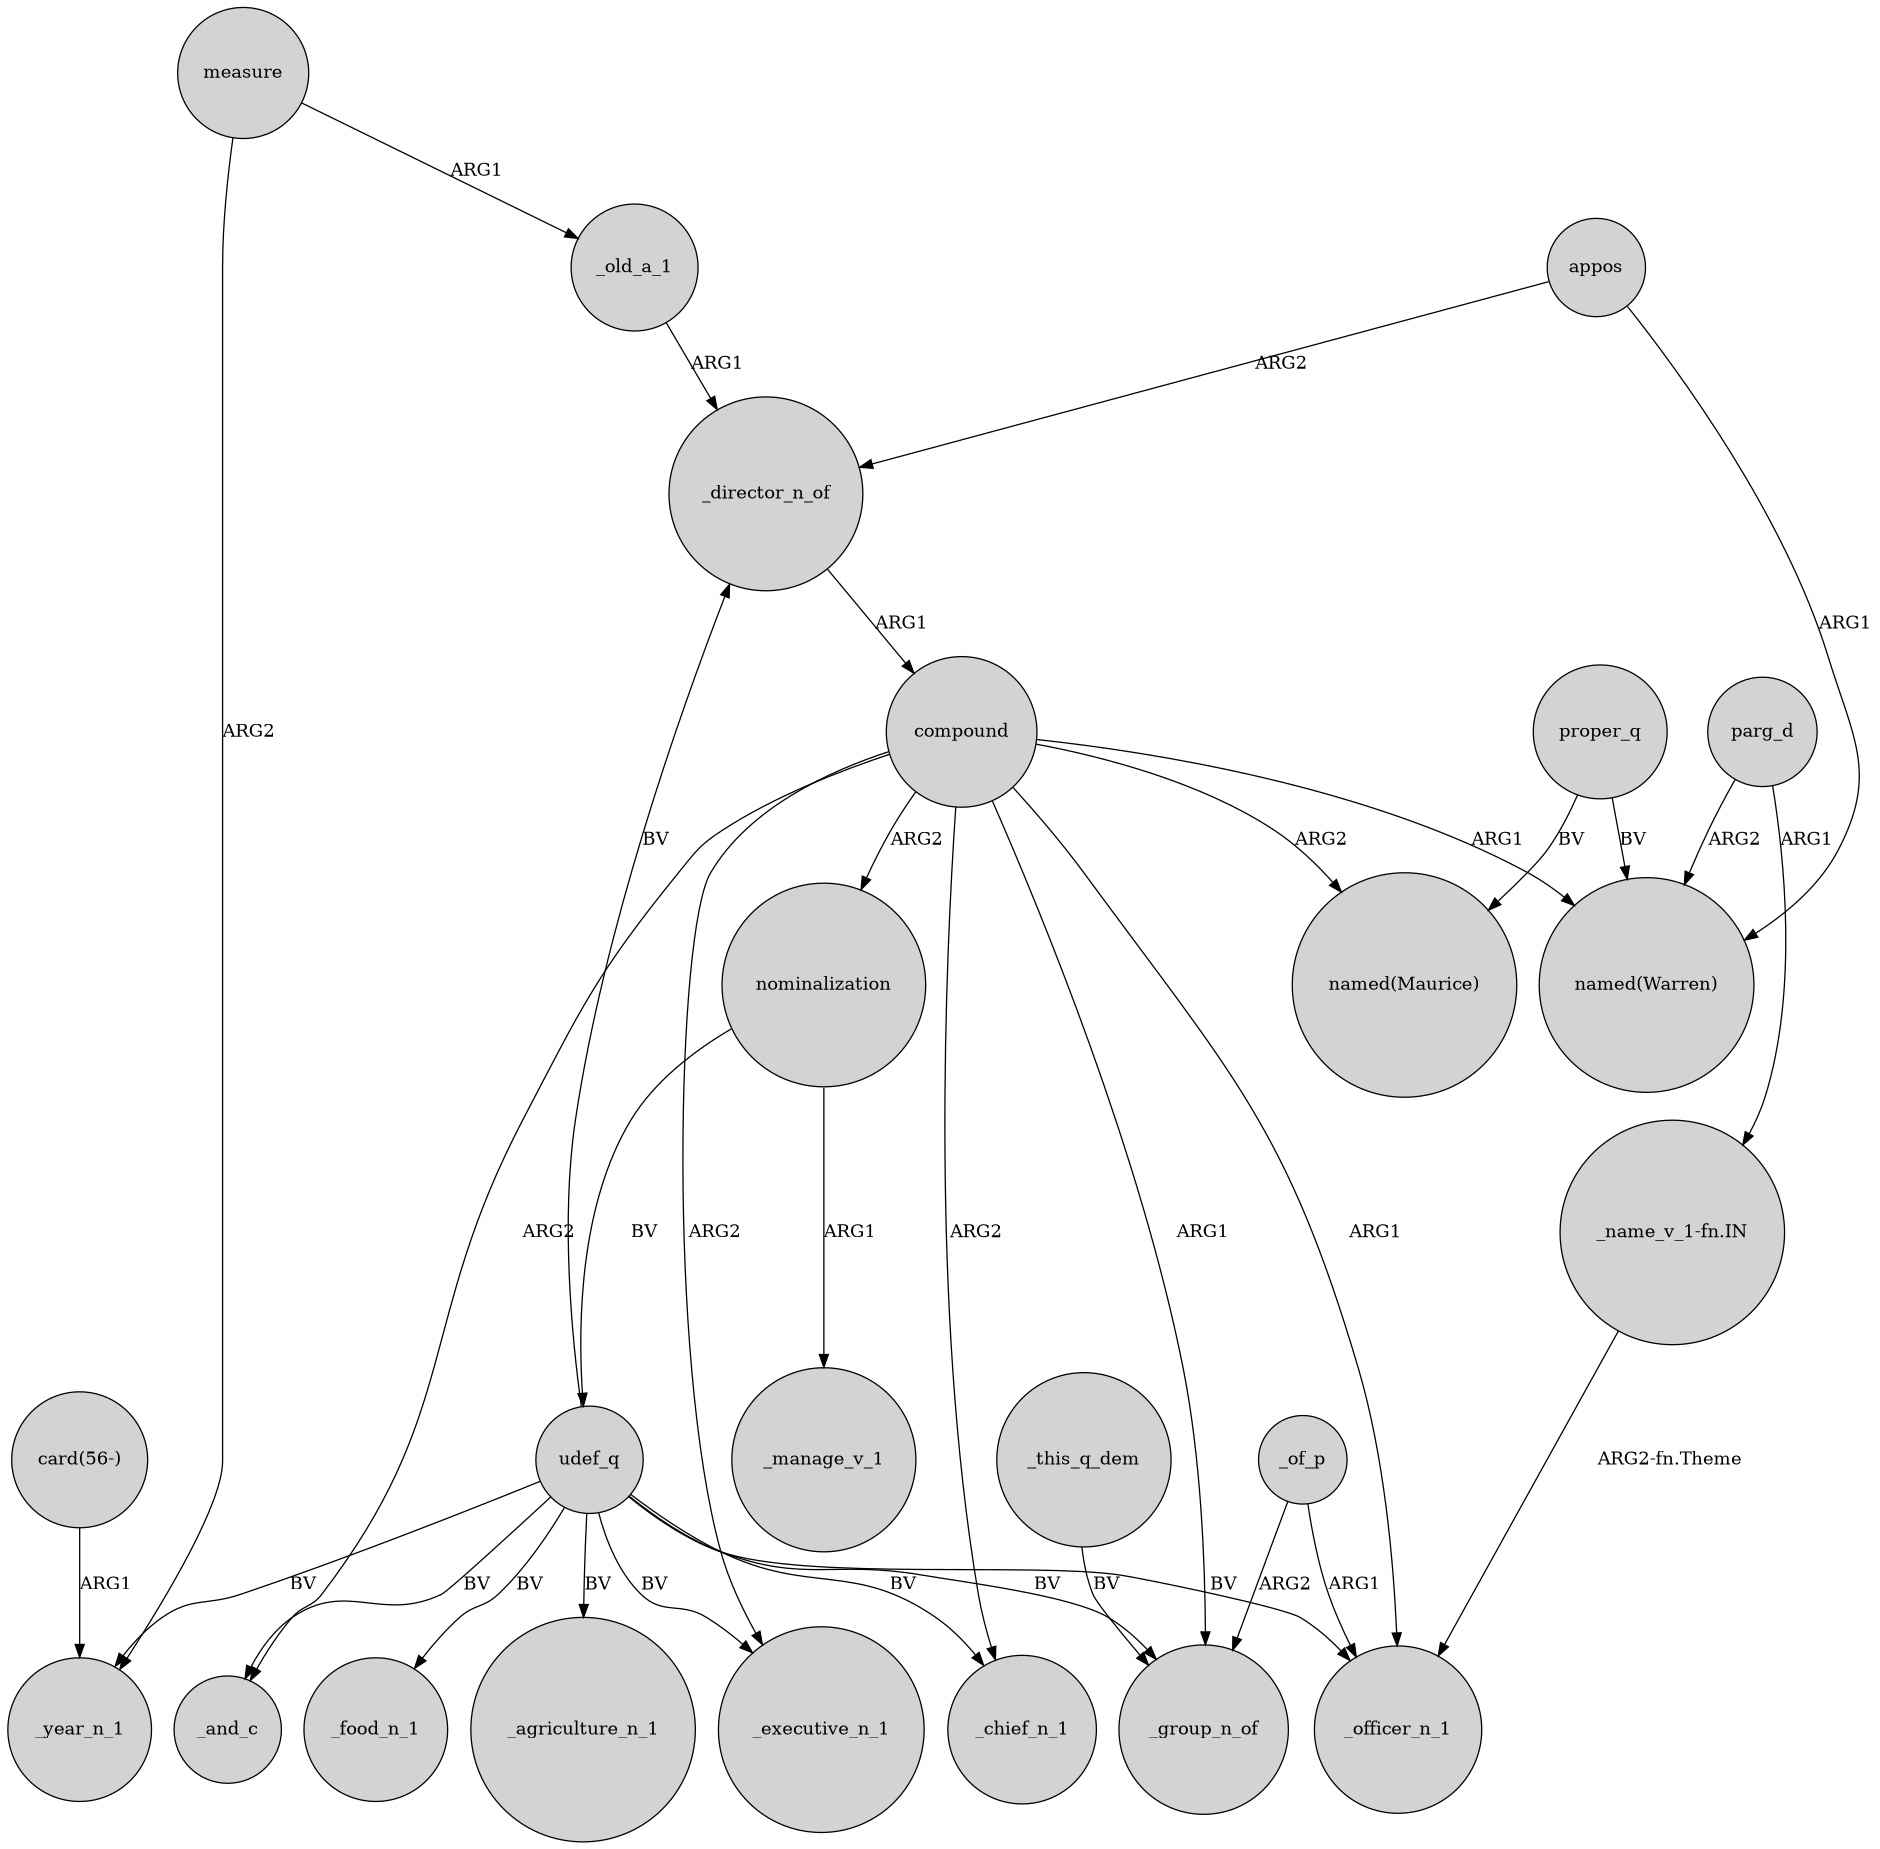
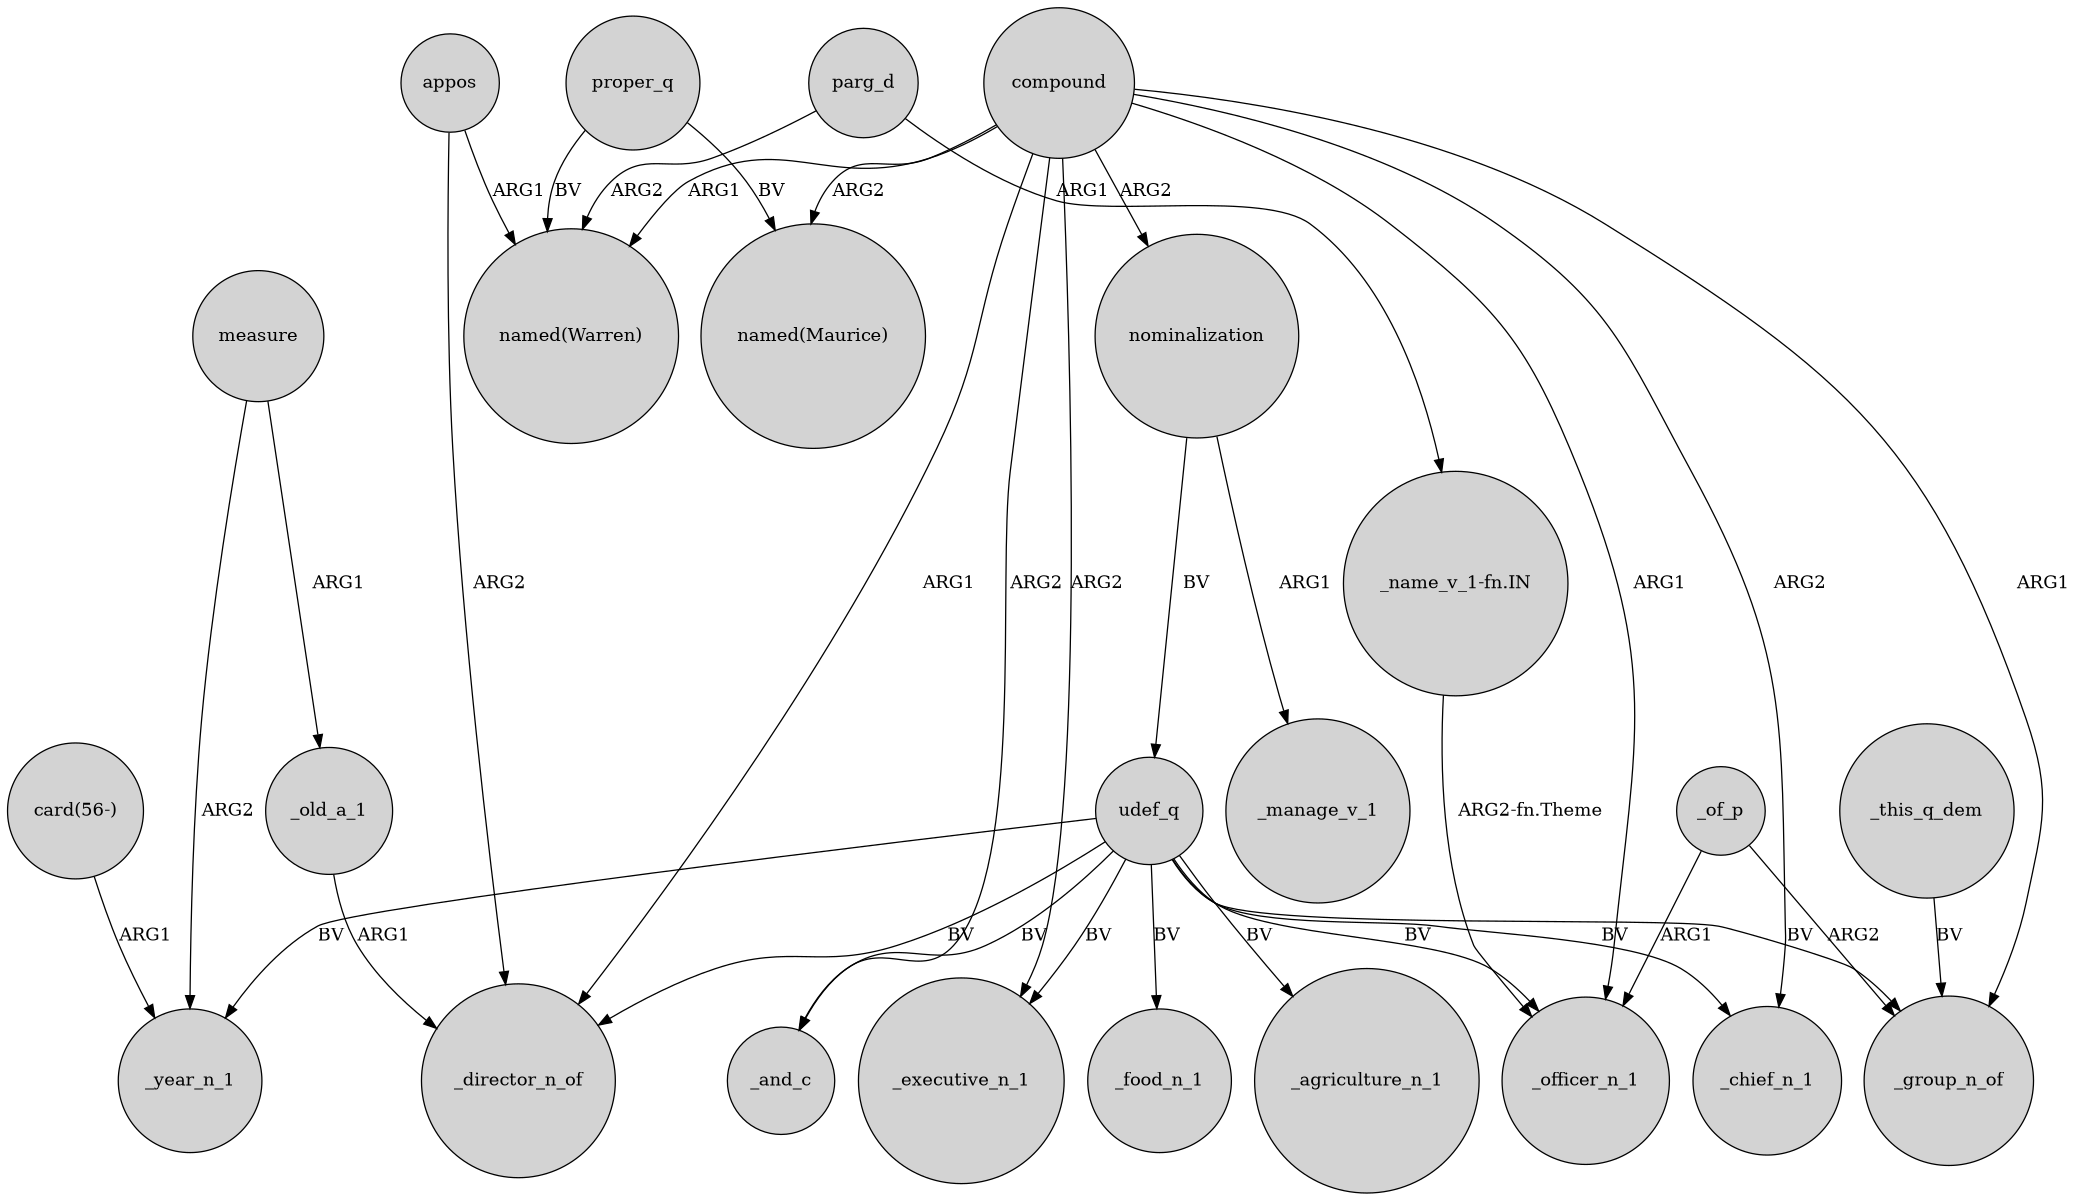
(867, 616) -> (857, 598)
